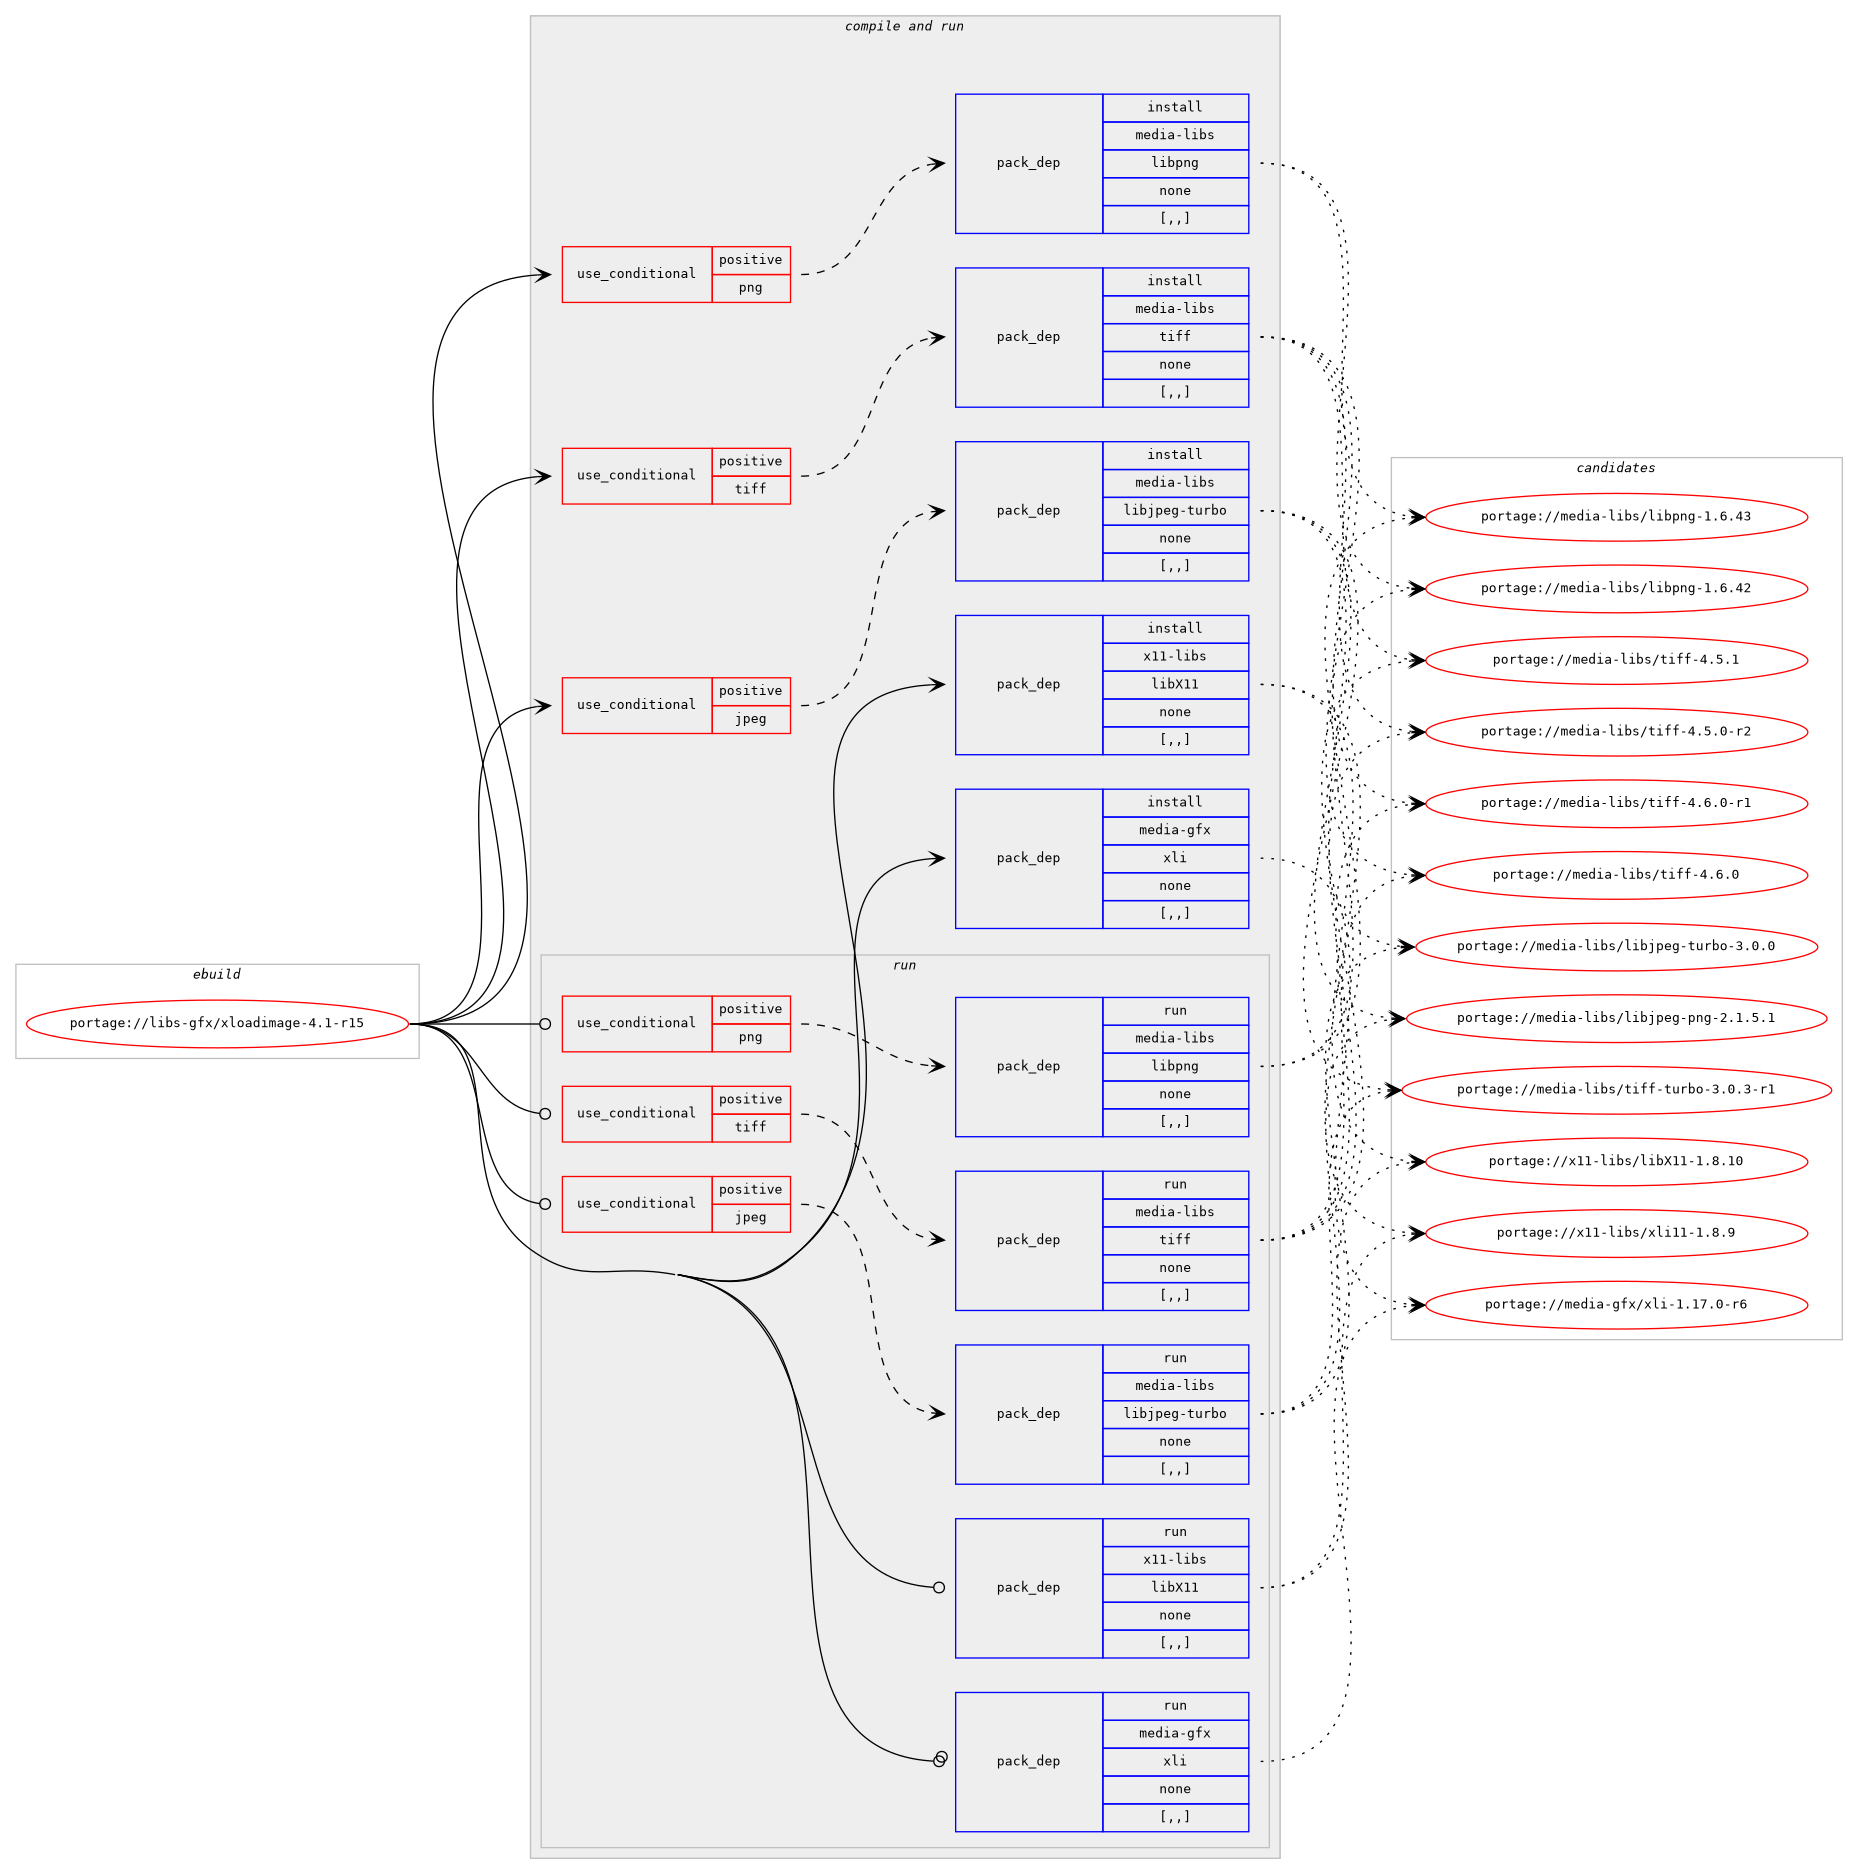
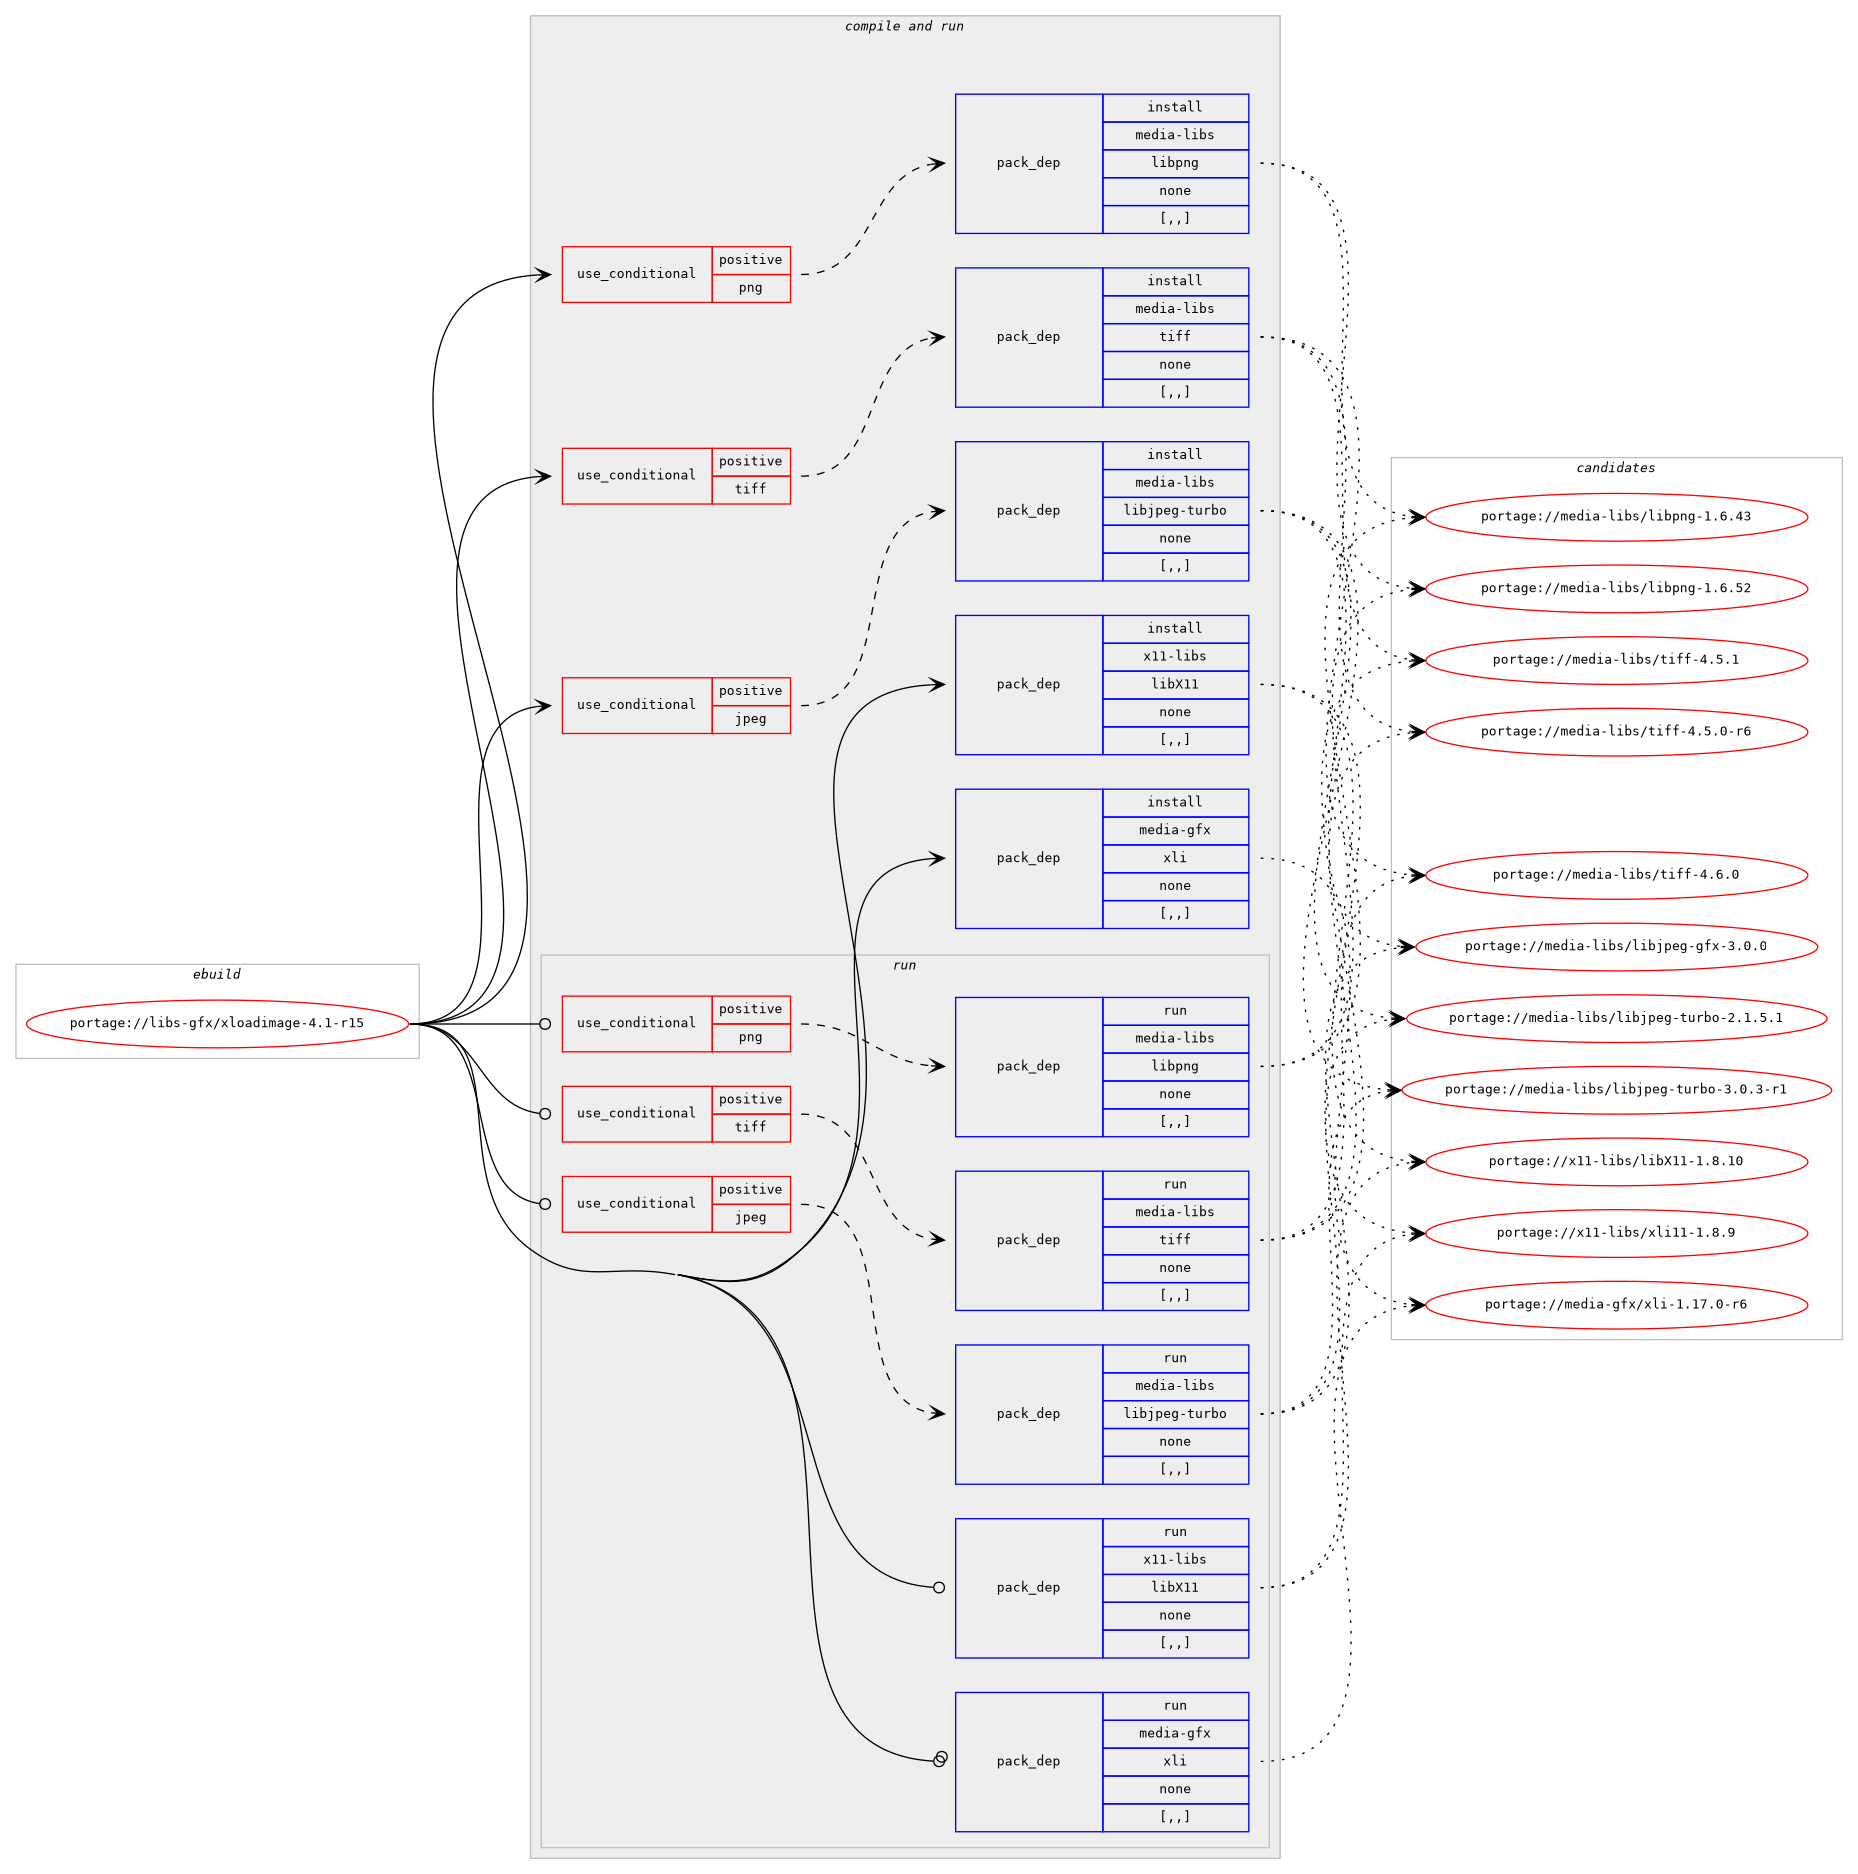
(1617, 589) -> (1617, 589)
(1617, 732) -> (1617, 732)
(1617, 804) -> none
(1617, 947) -> (1617, 947)
(1617, 1019) -> (1617, 1019)
(1617, 1090) -> (1617, 1090)
